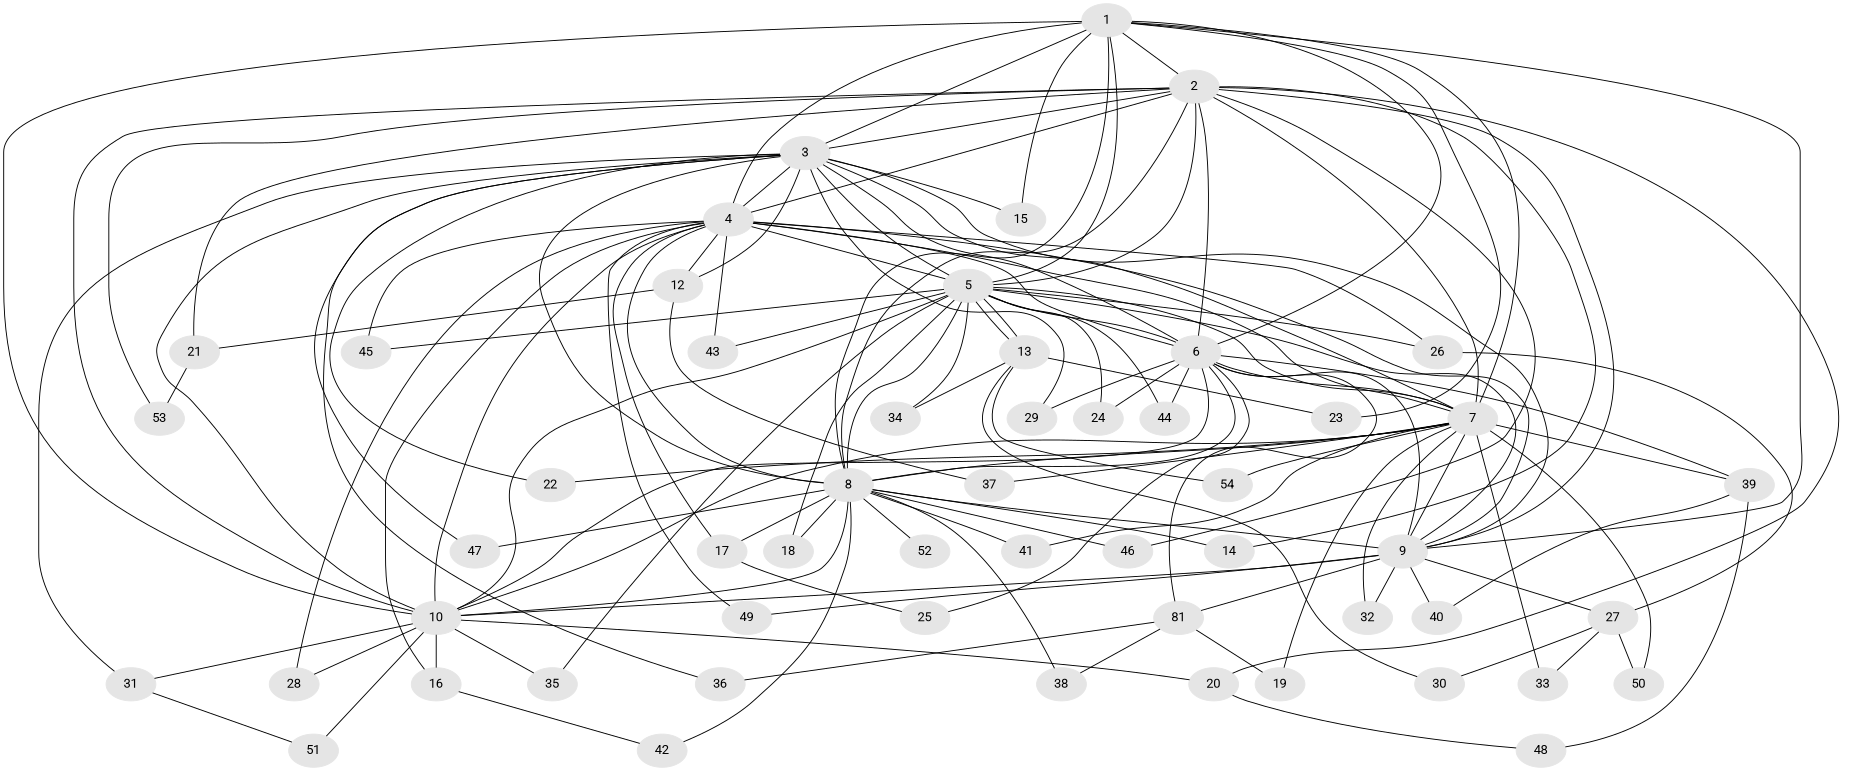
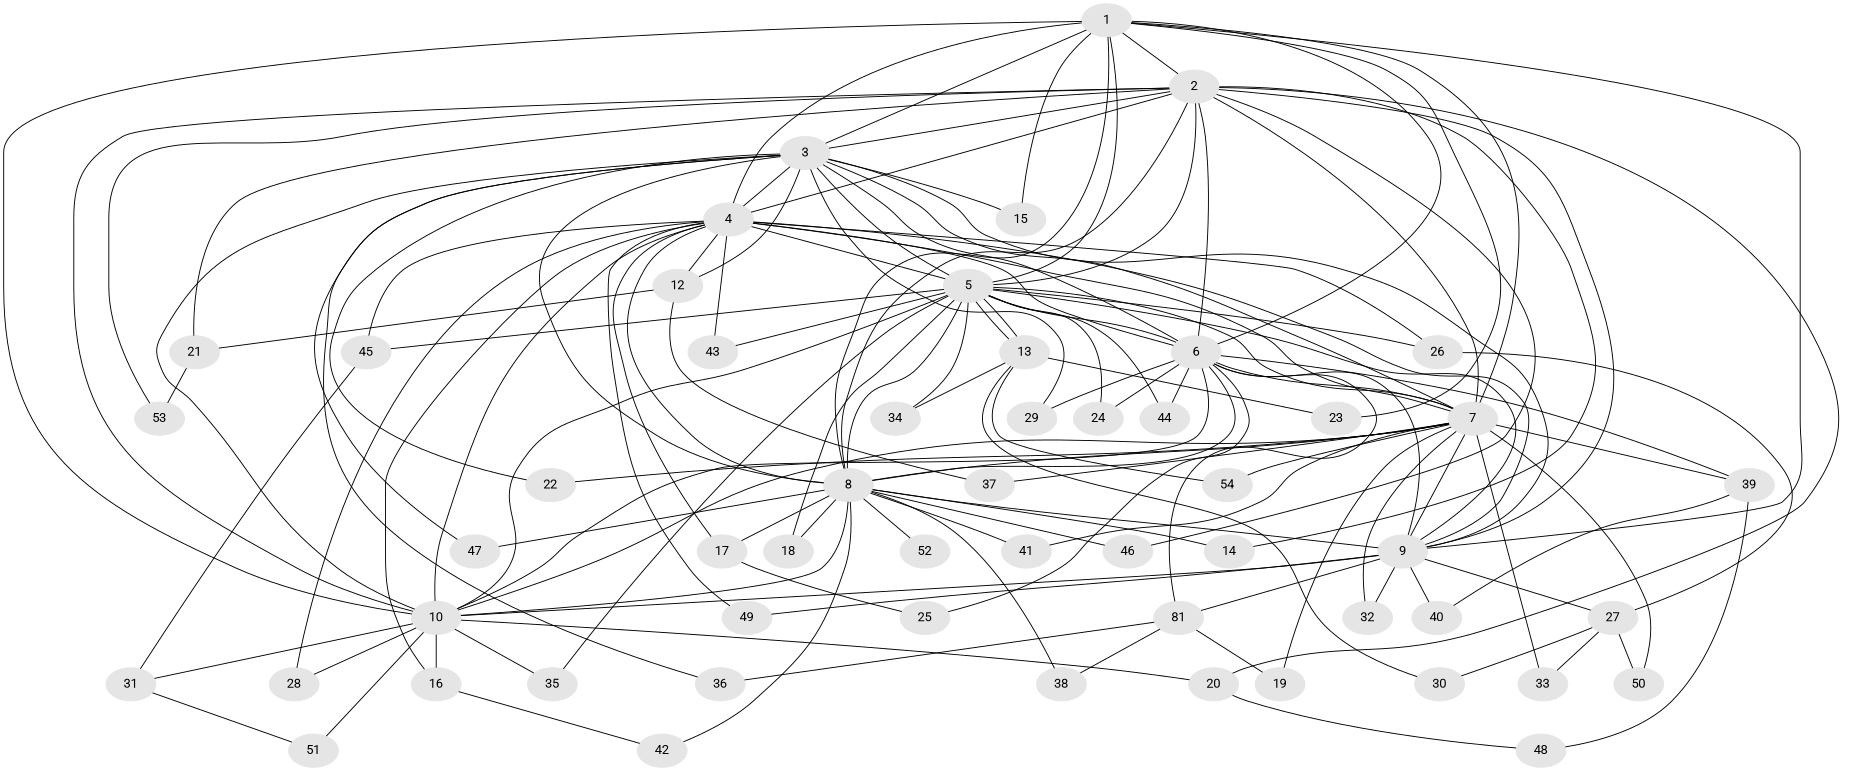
(245, 211) -> (244, 515)
